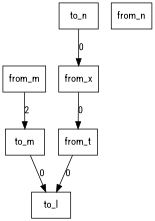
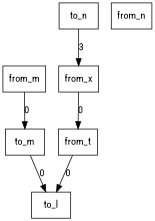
(81, 47) -> (81, 47)
(27, 111) -> (27, 111)
